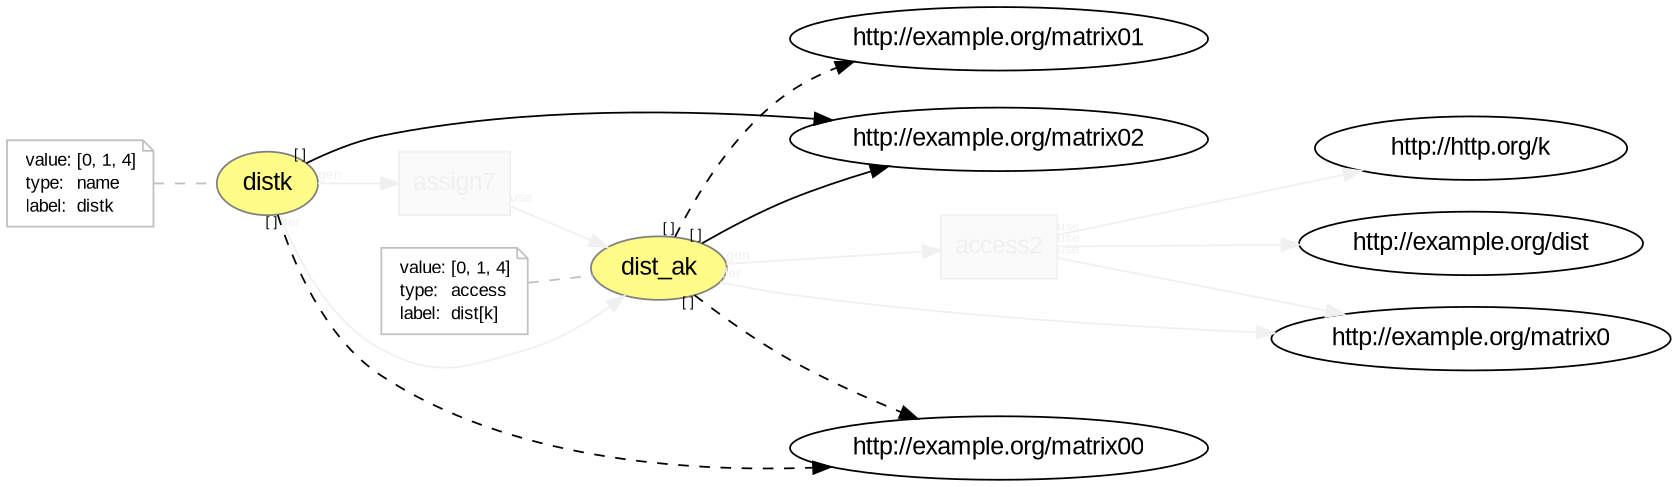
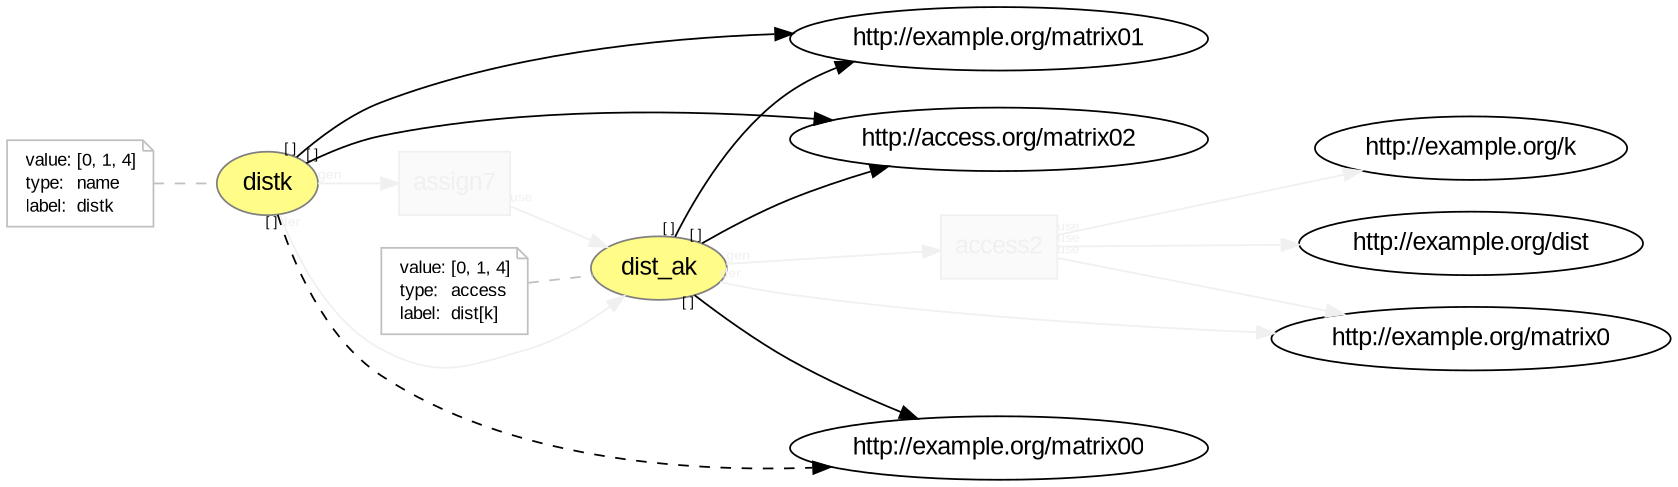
none -> (525, 62)
(741, 137) -> (741, 137)
(999, 139) -> (999, 139)
(1471, 148) -> (1471, 148)
(793, 362) -> (793, 362)
